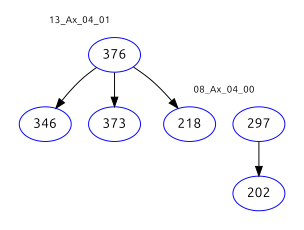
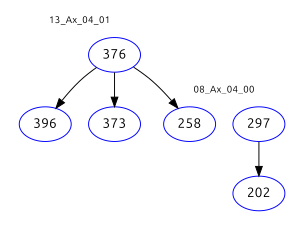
(45, 124) -> (45, 124)
(190, 124) -> (190, 124)
